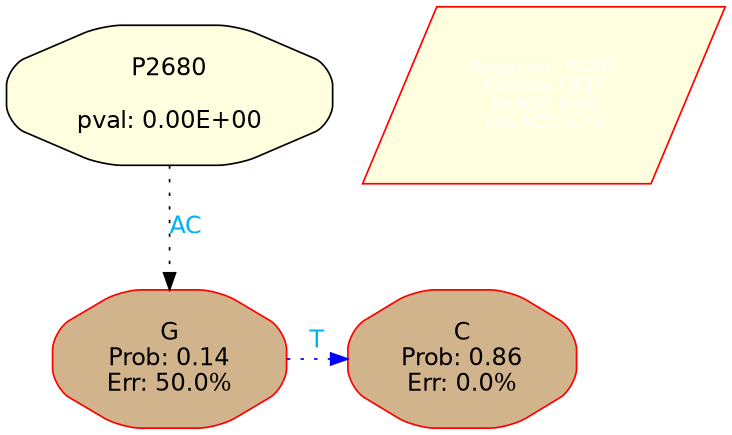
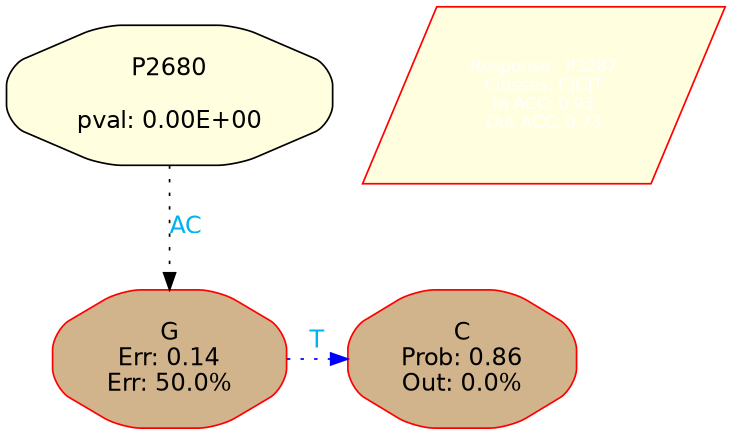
(170, 359) -> (170, 359)
(462, 359) -> (462, 359)
